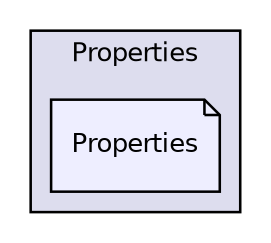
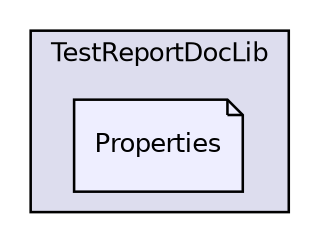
(135, 55) -> (160, 55)
